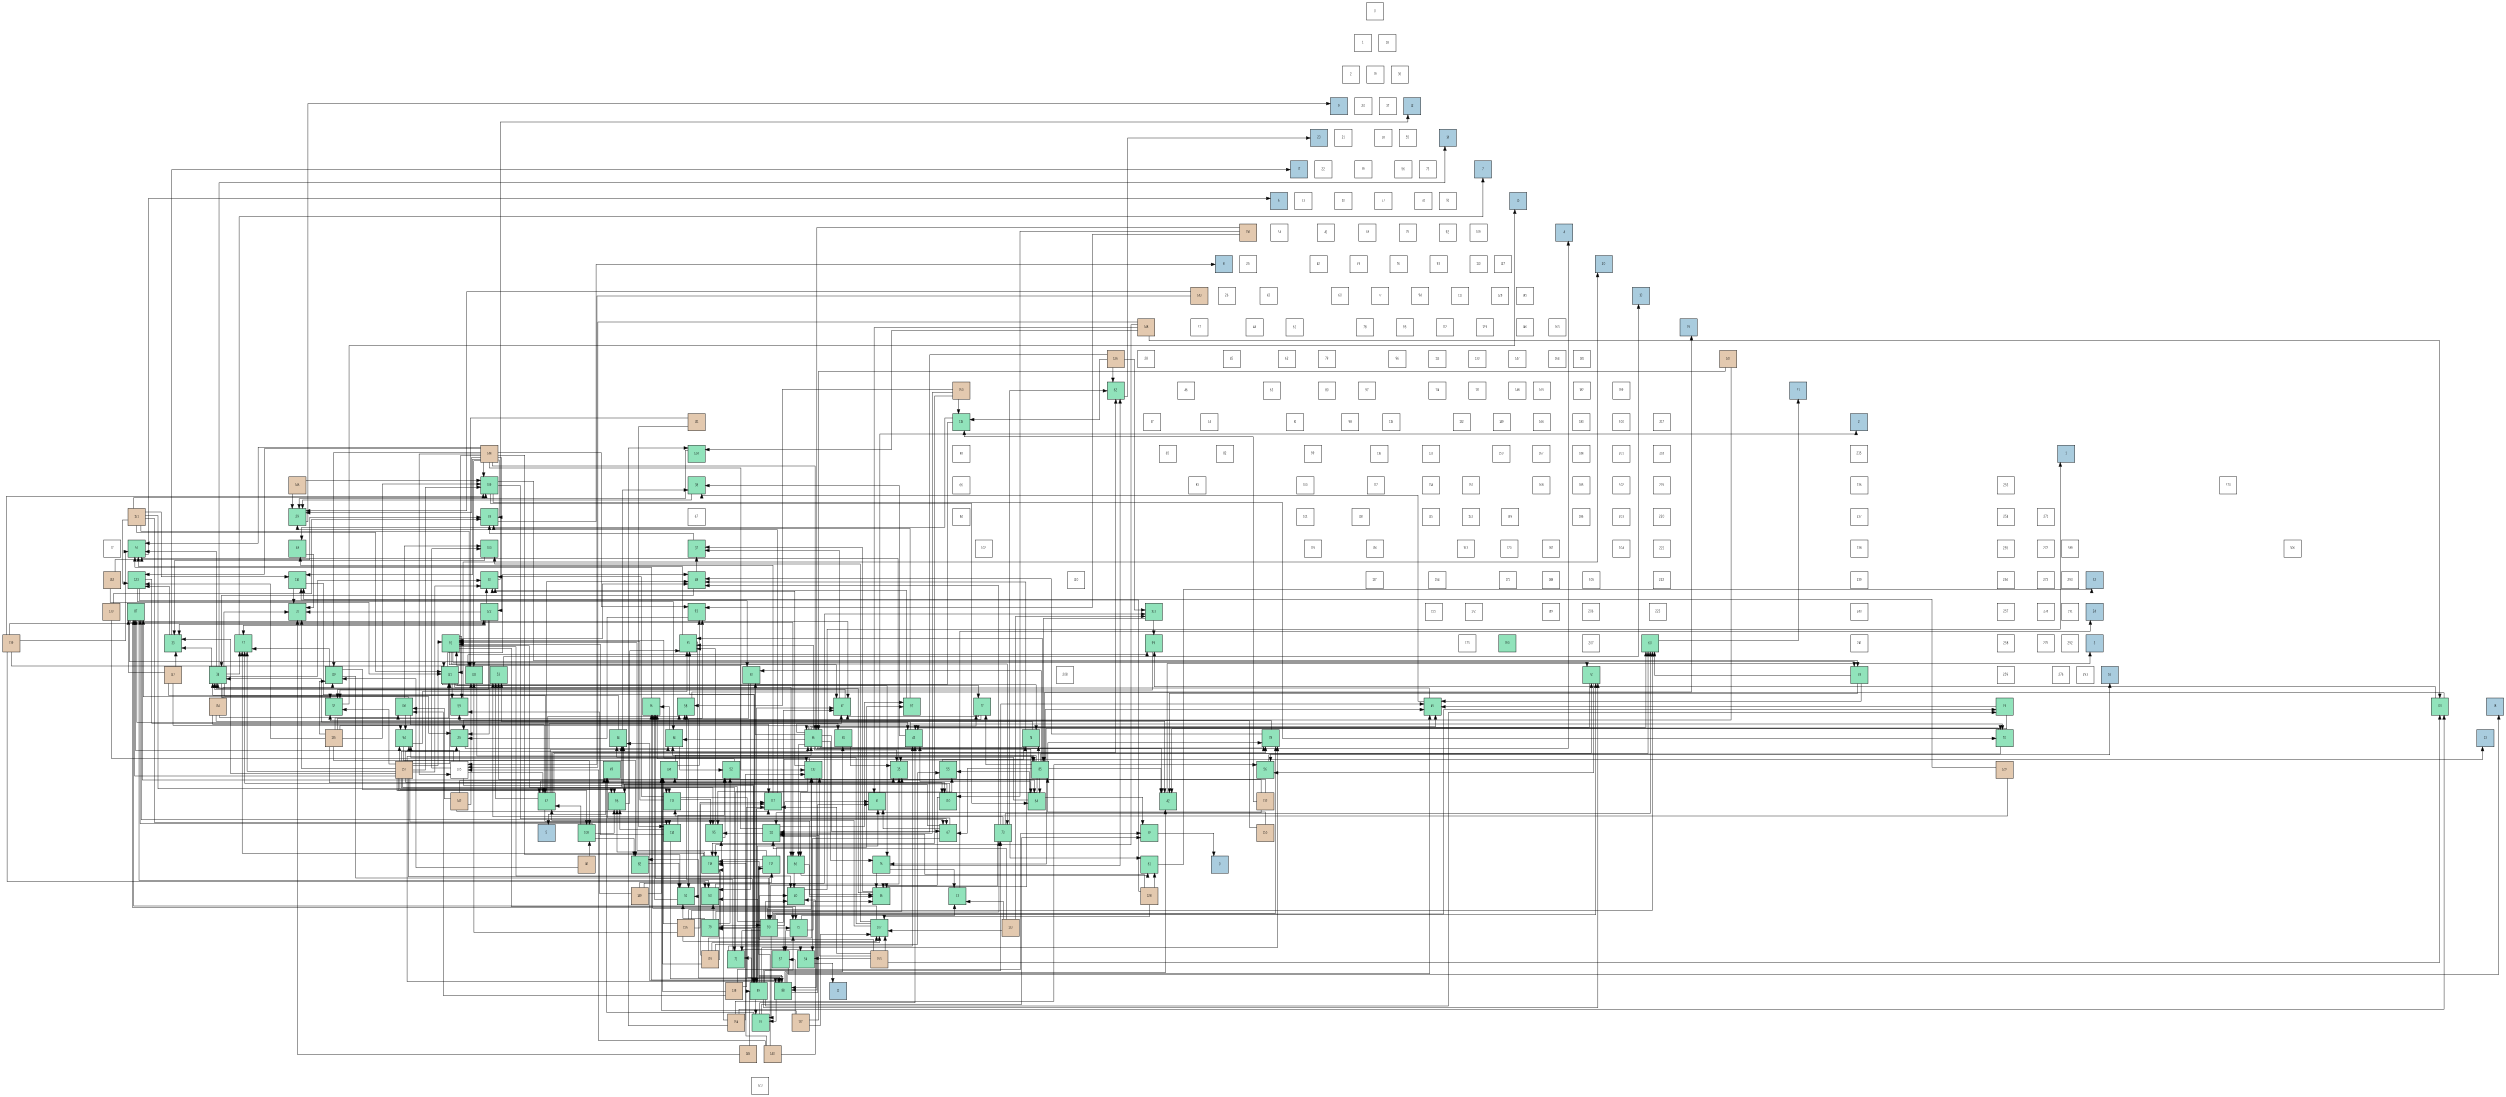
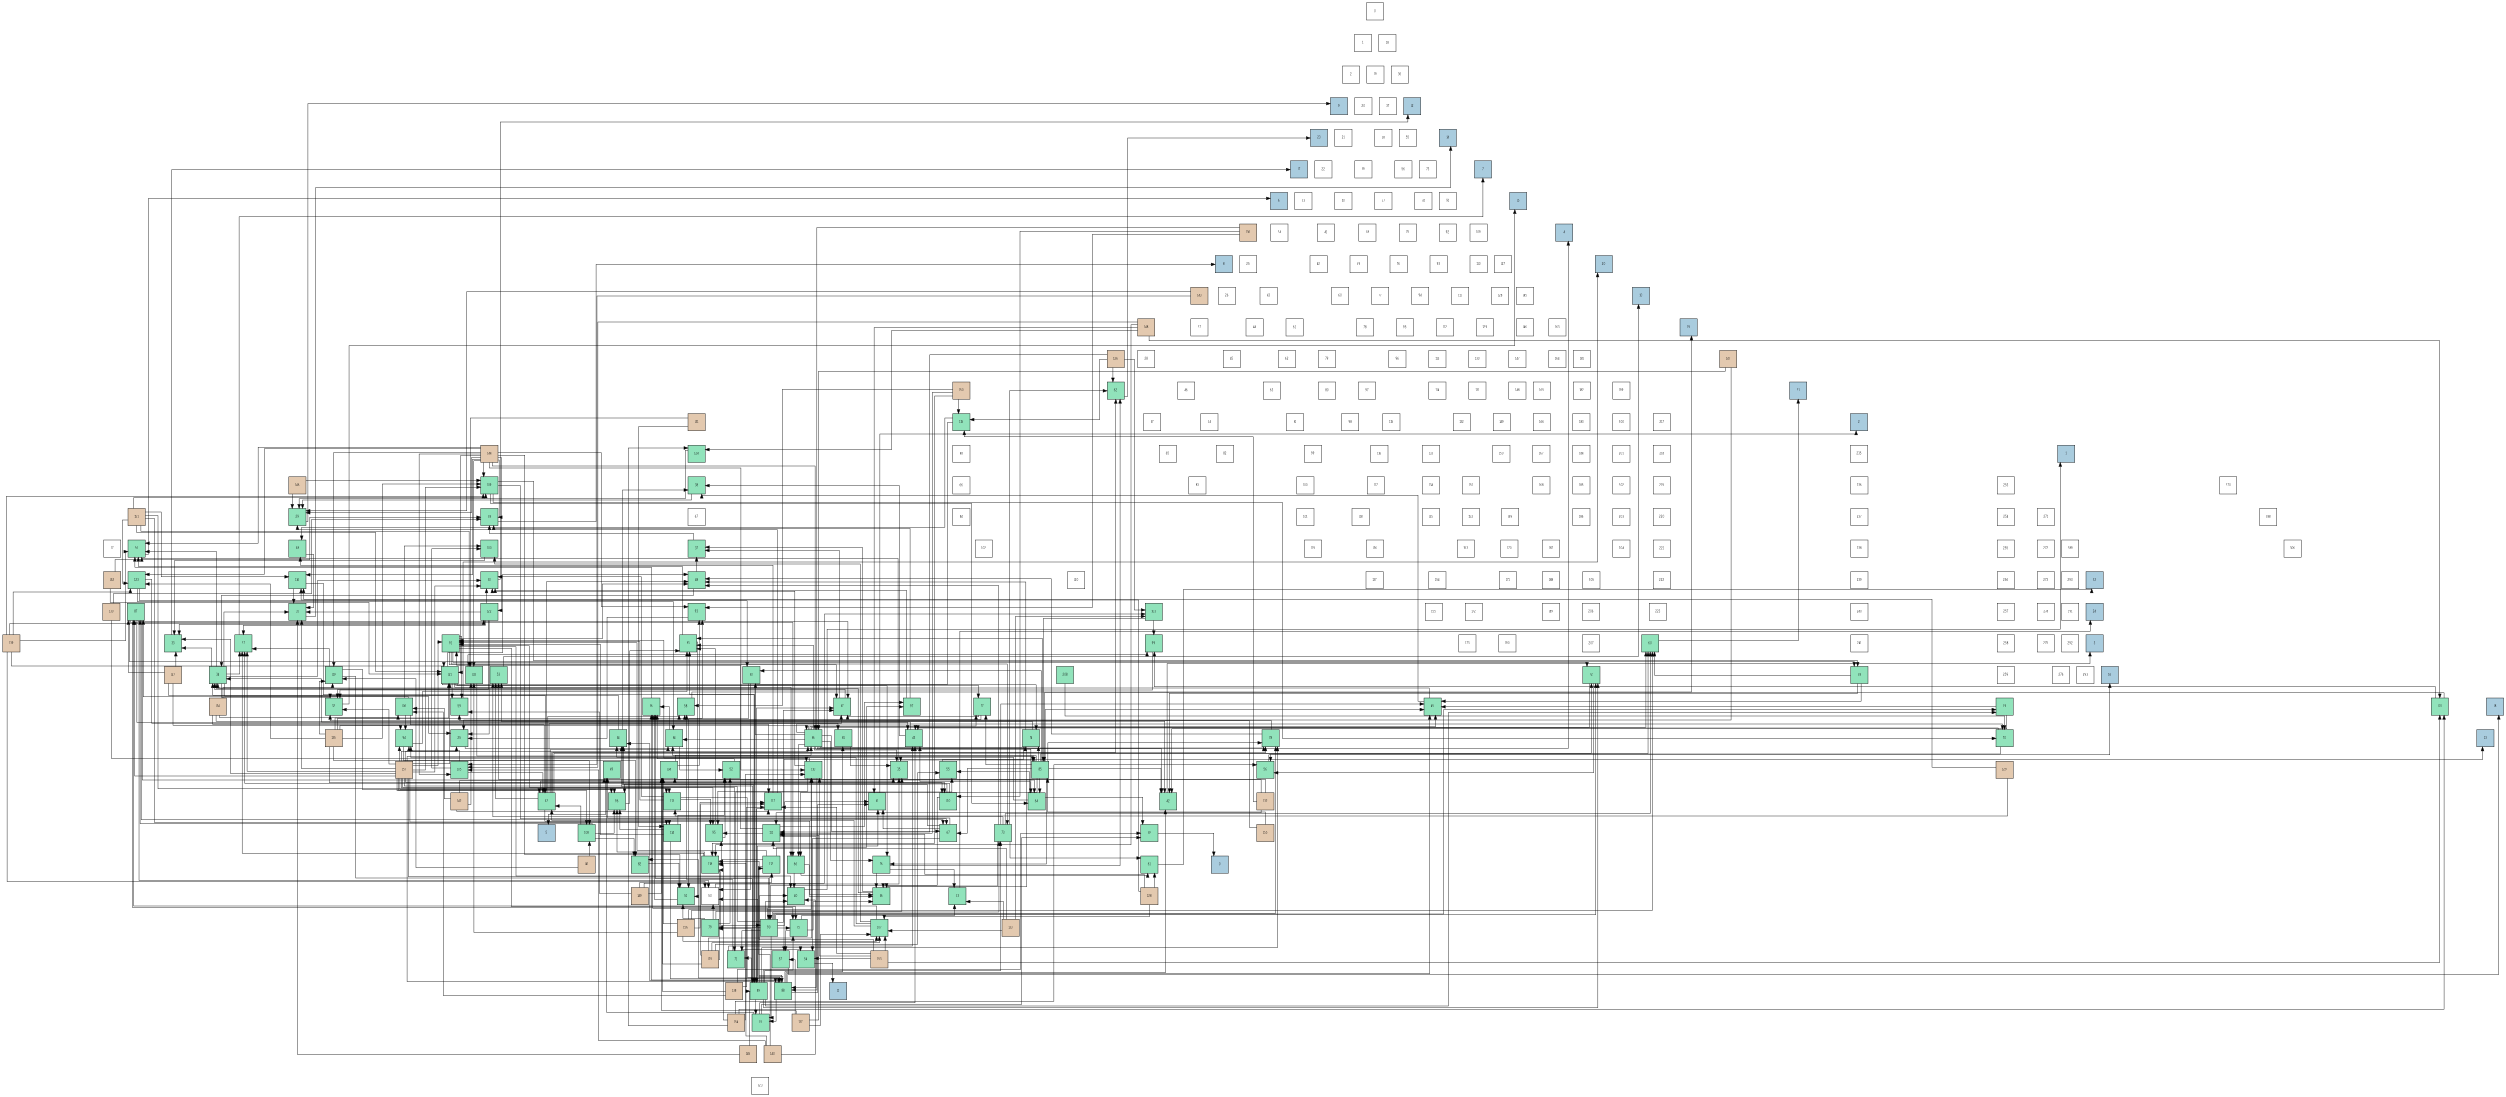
(606, 183) -> (683, 188)
none -> (2268, 517)
(169, 597) -> (50, 592)
(1507, 643) -> (1507, 643)
(1065, 675) -> (1065, 675)
(1507, 728) -> (1523, 716)
(237, 751) -> none
(459, 770) -> (459, 770)
(701, 786) -> (671, 786)
(710, 896) -> (710, 896)
